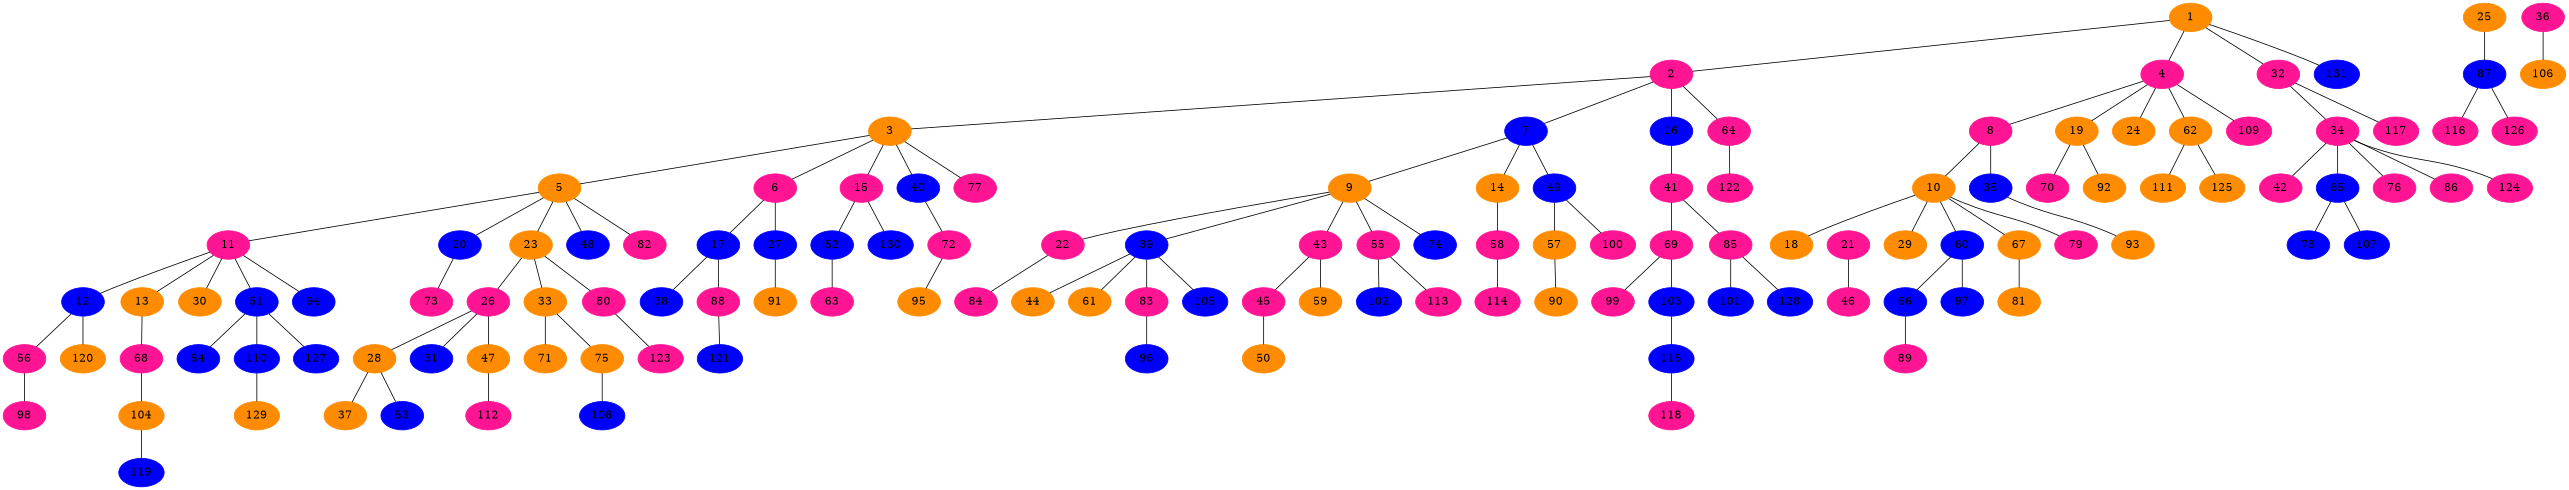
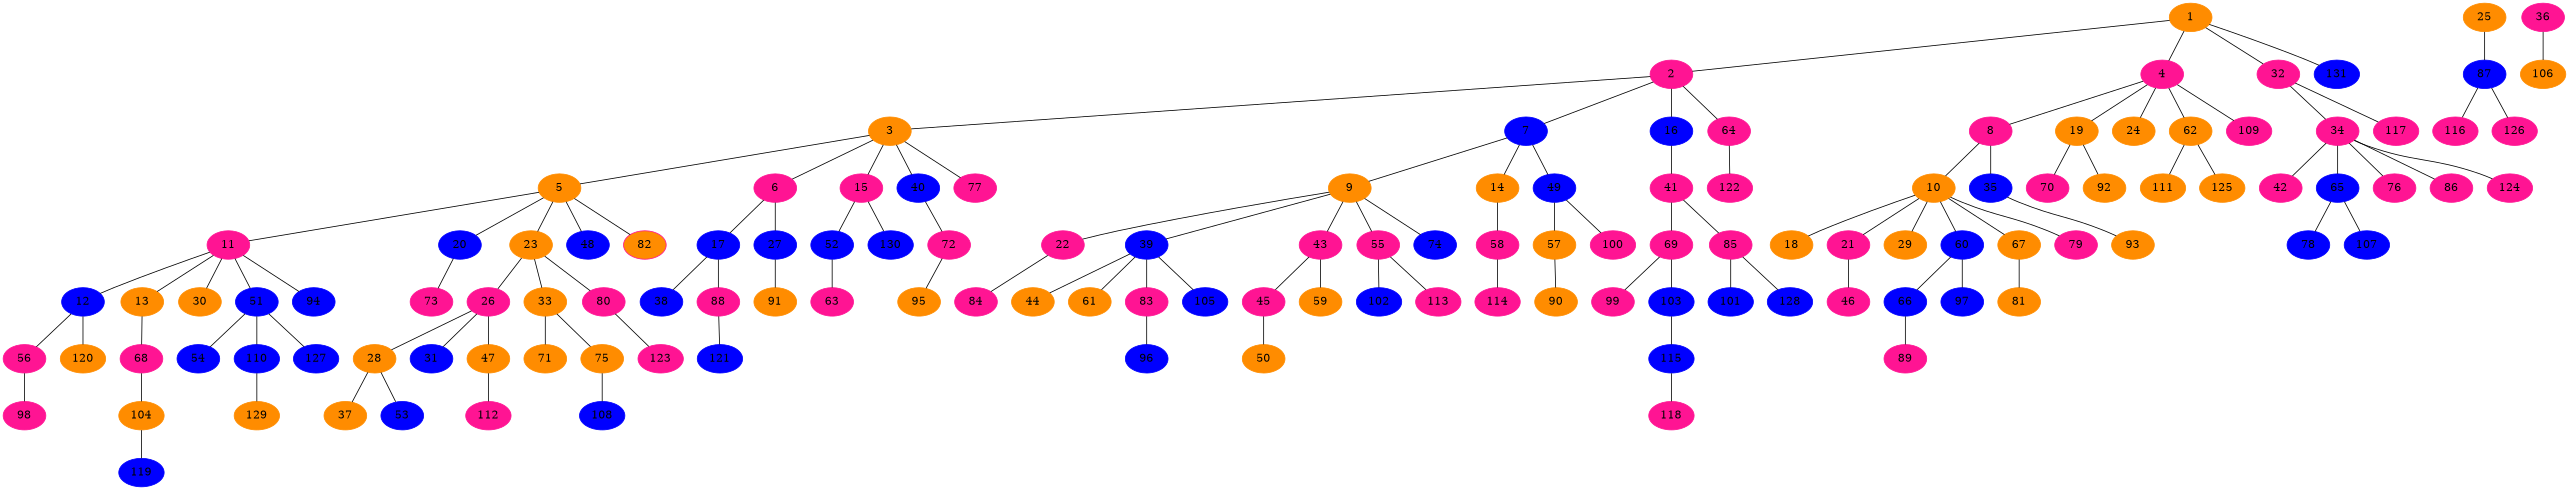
none -> (1891, 217)
(645, 245) -> (645, 245)
